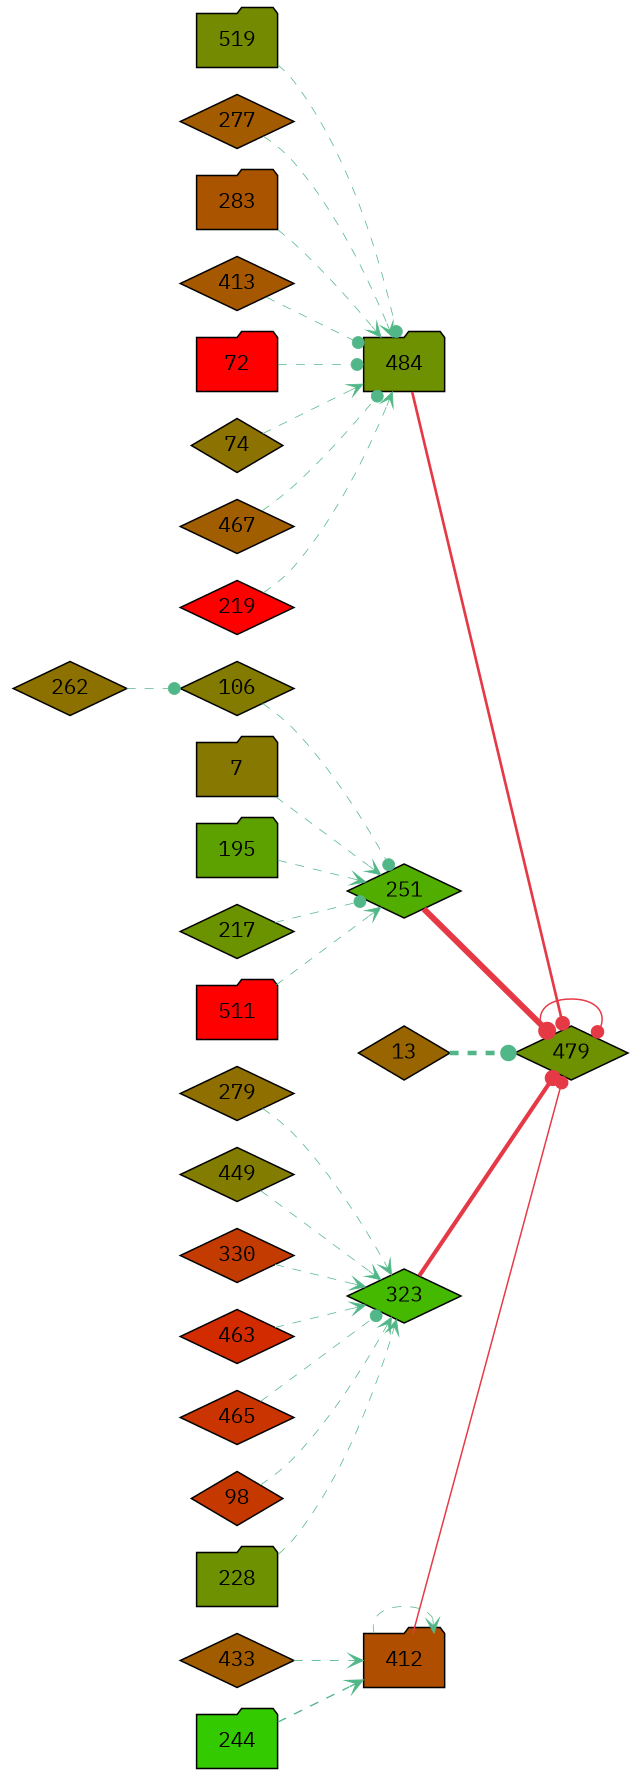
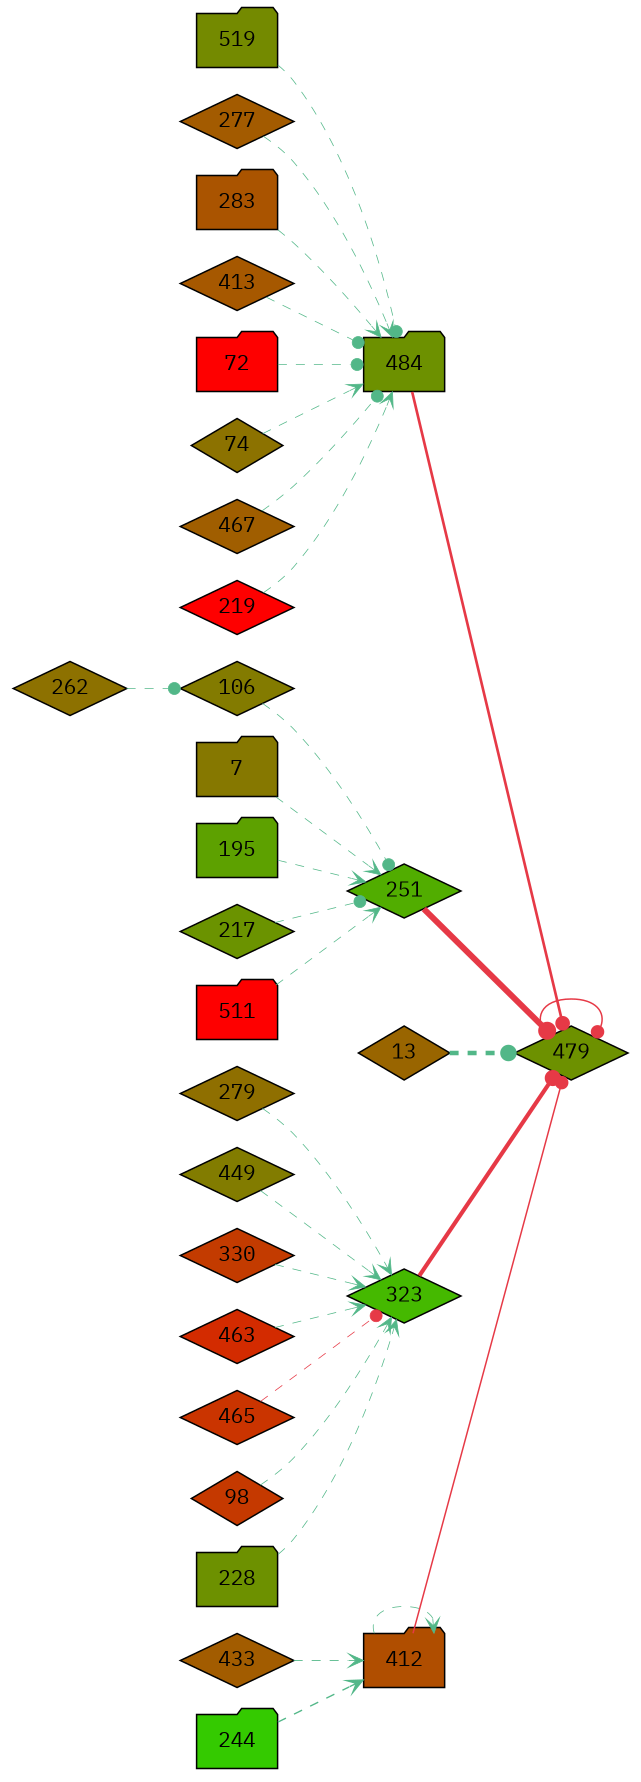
(316, 1361) -> (316, 1361)
